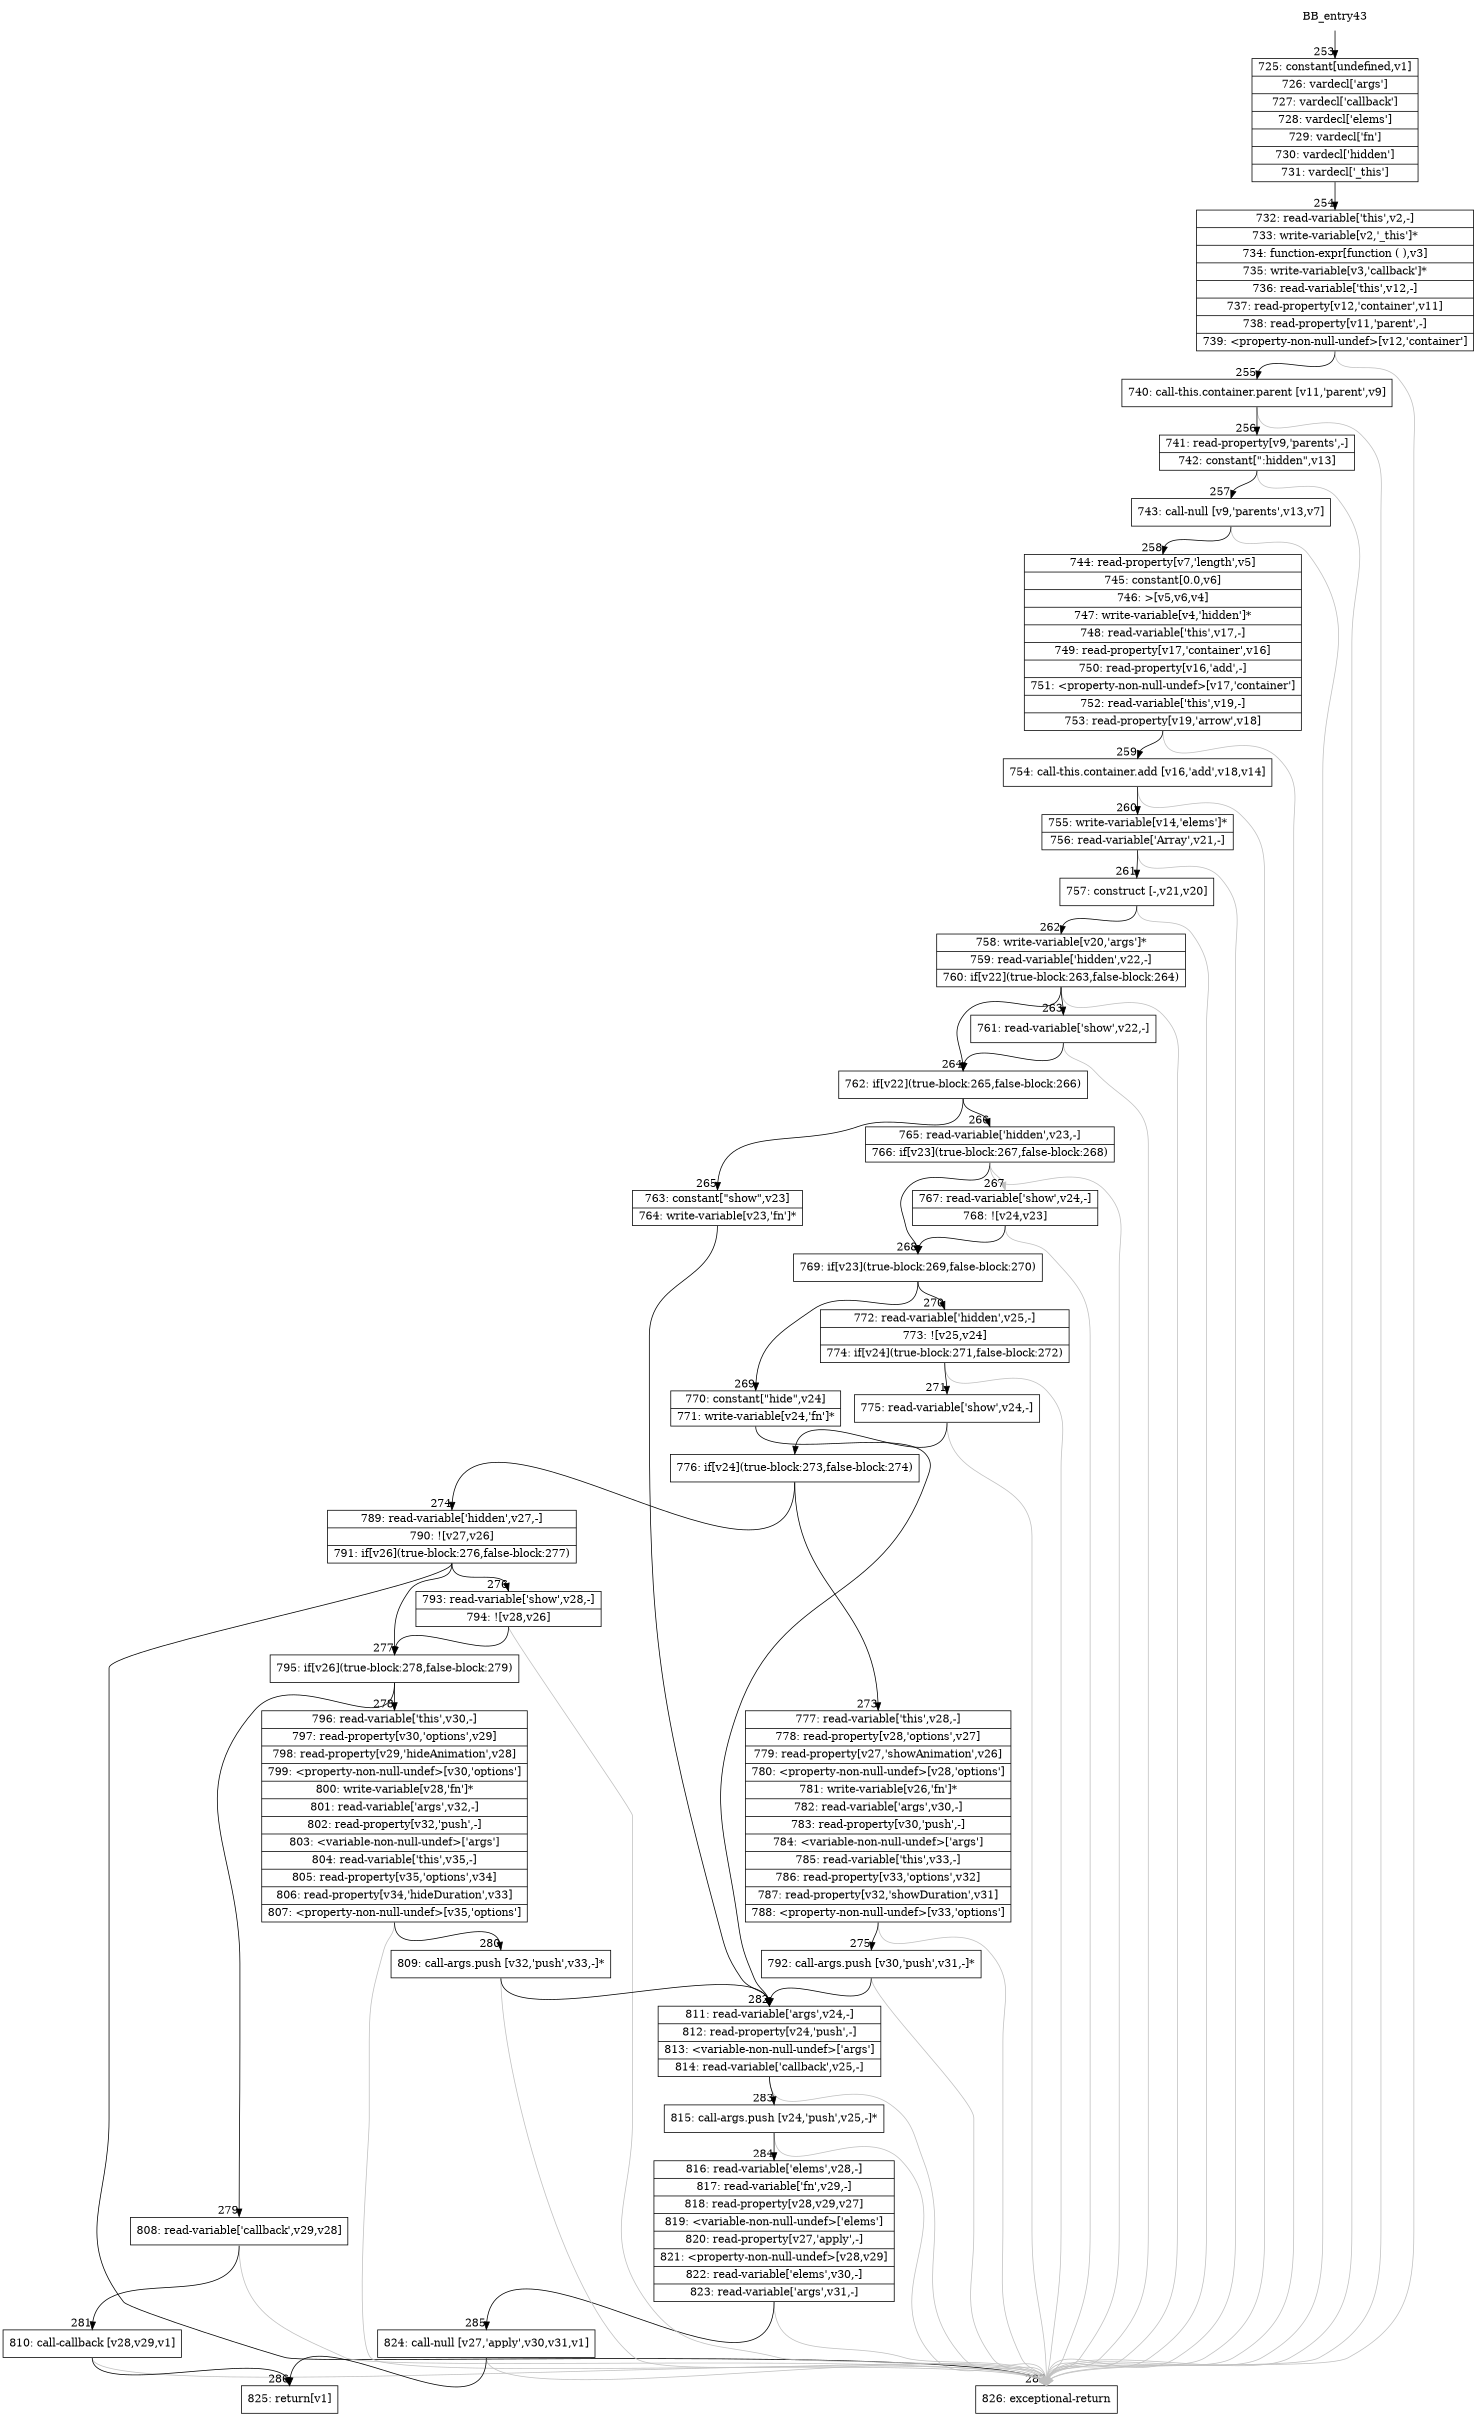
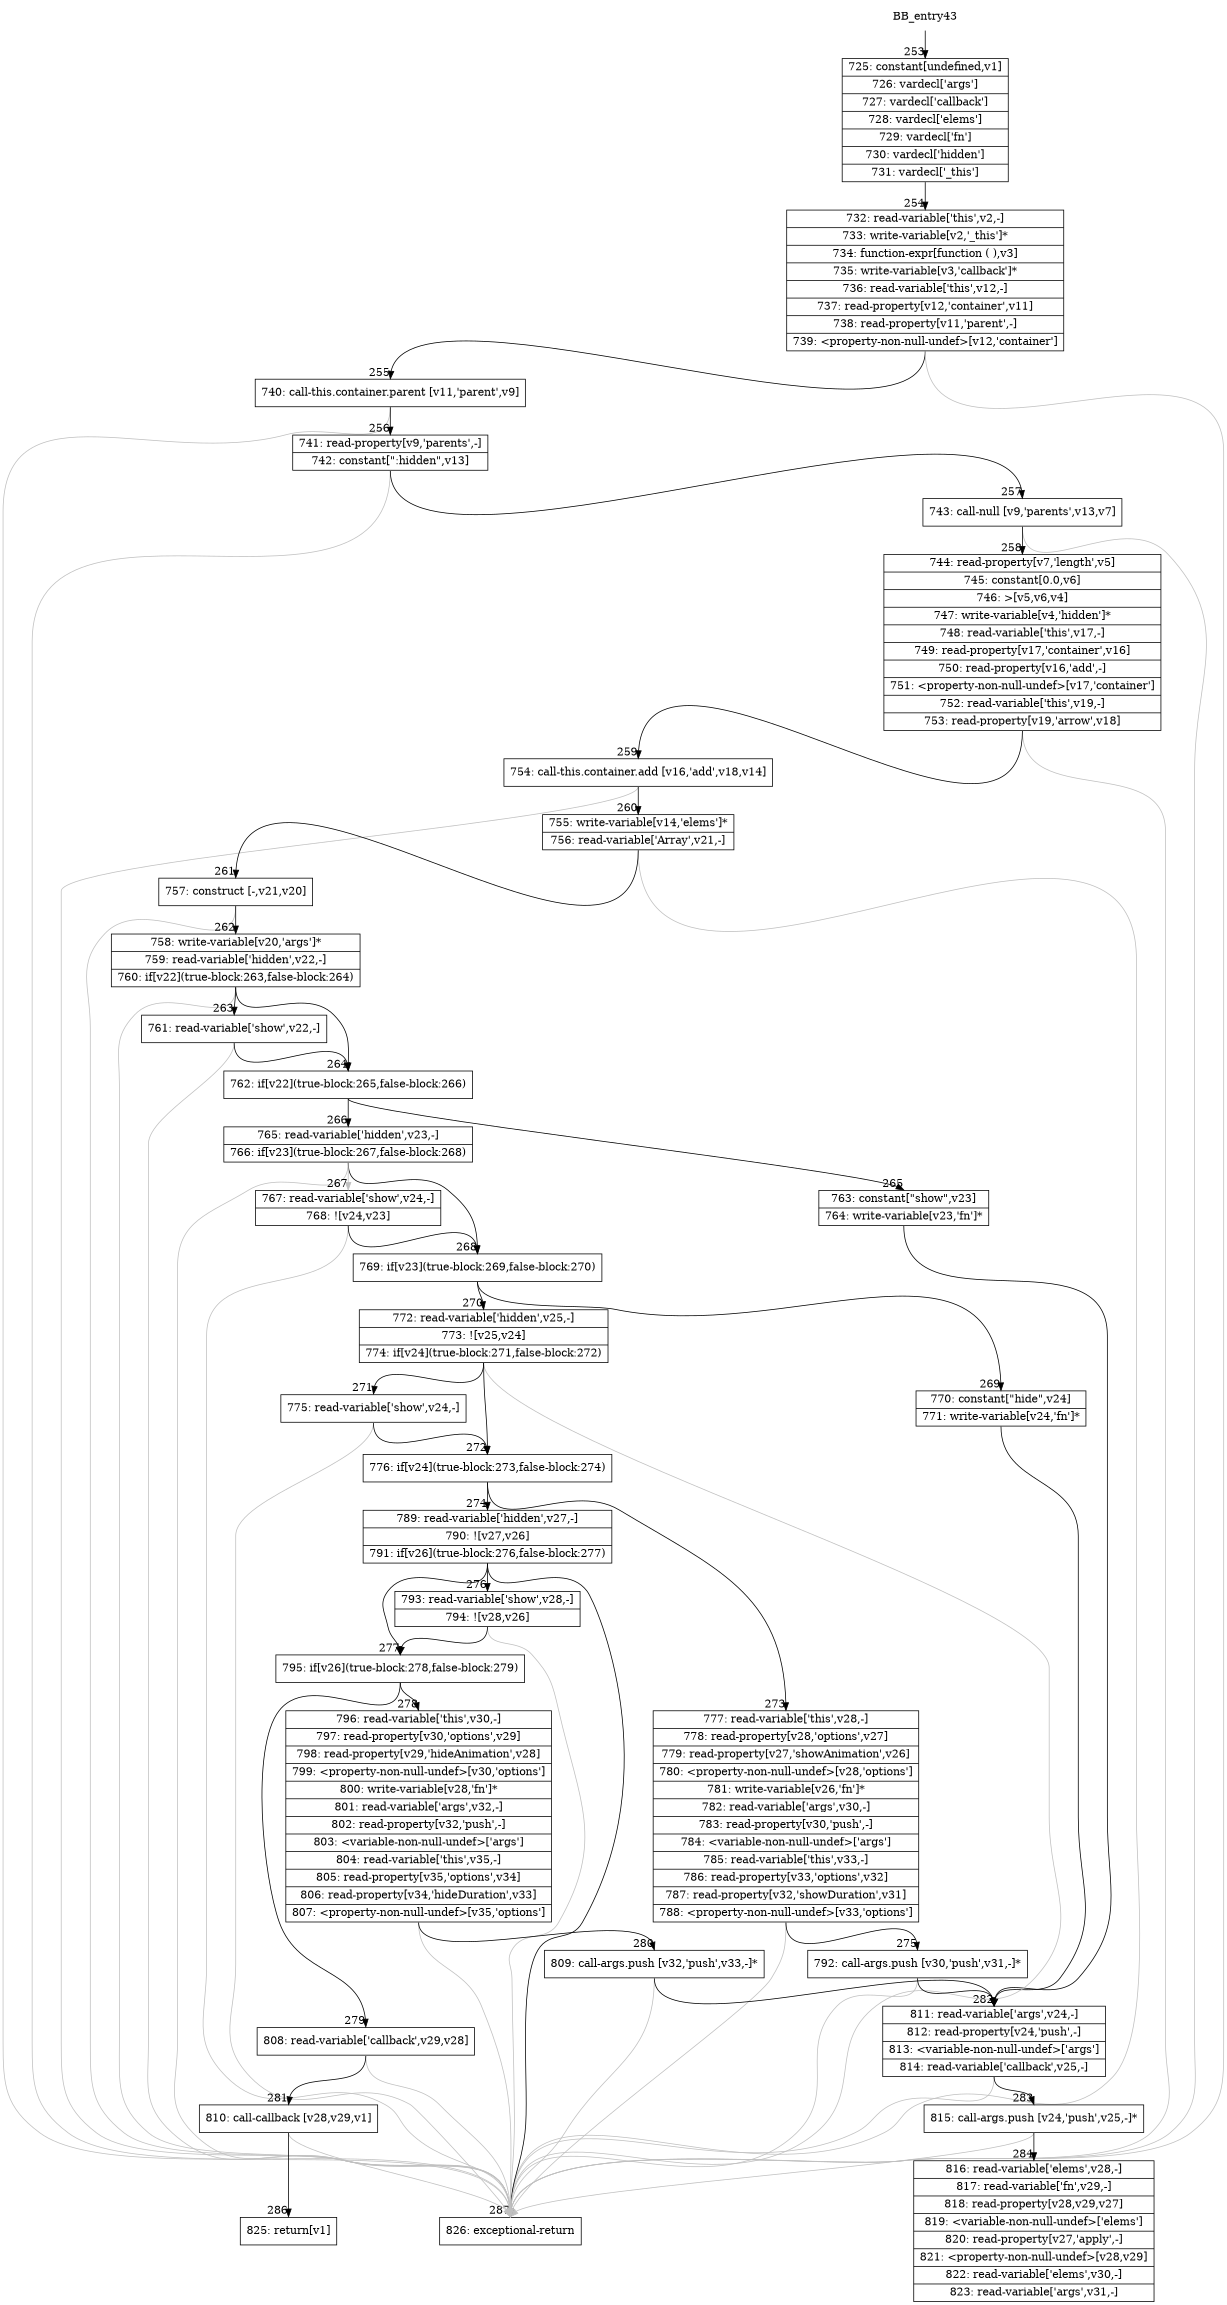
none -> (485, 1405)
(486, 2344) -> none
(897, 2356) -> none
